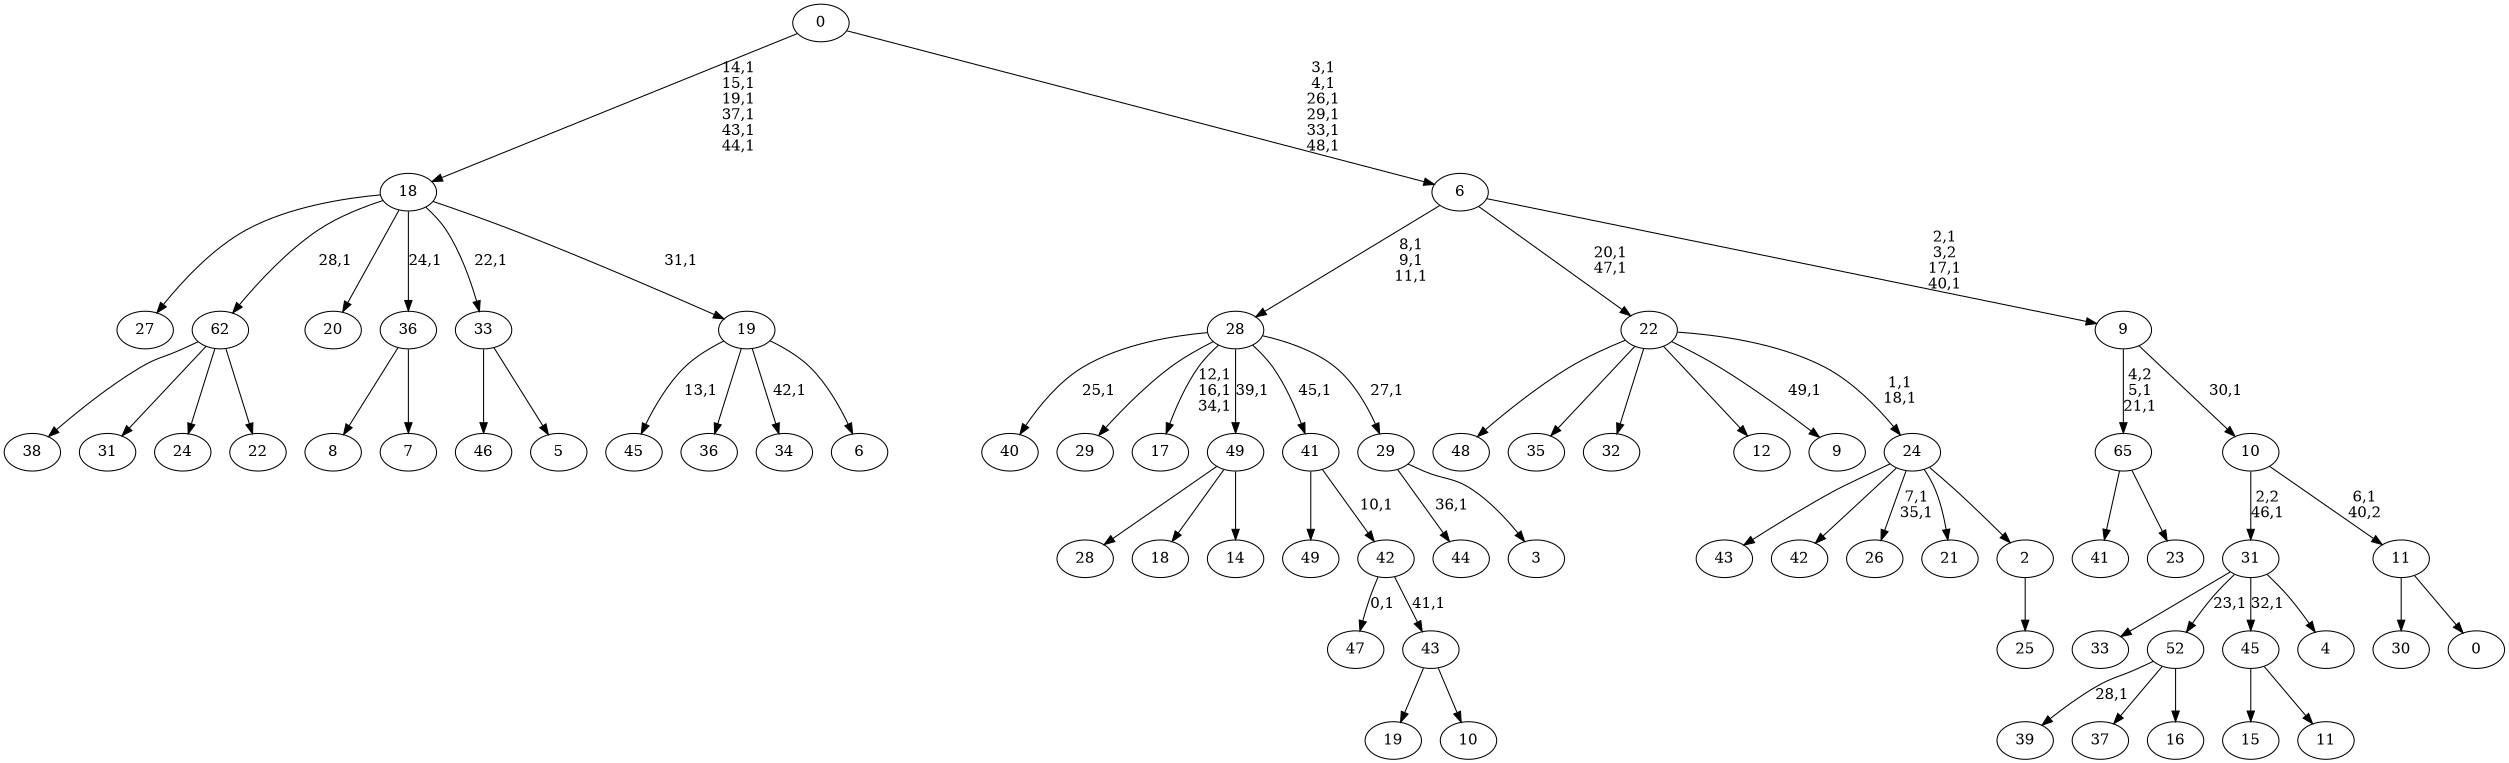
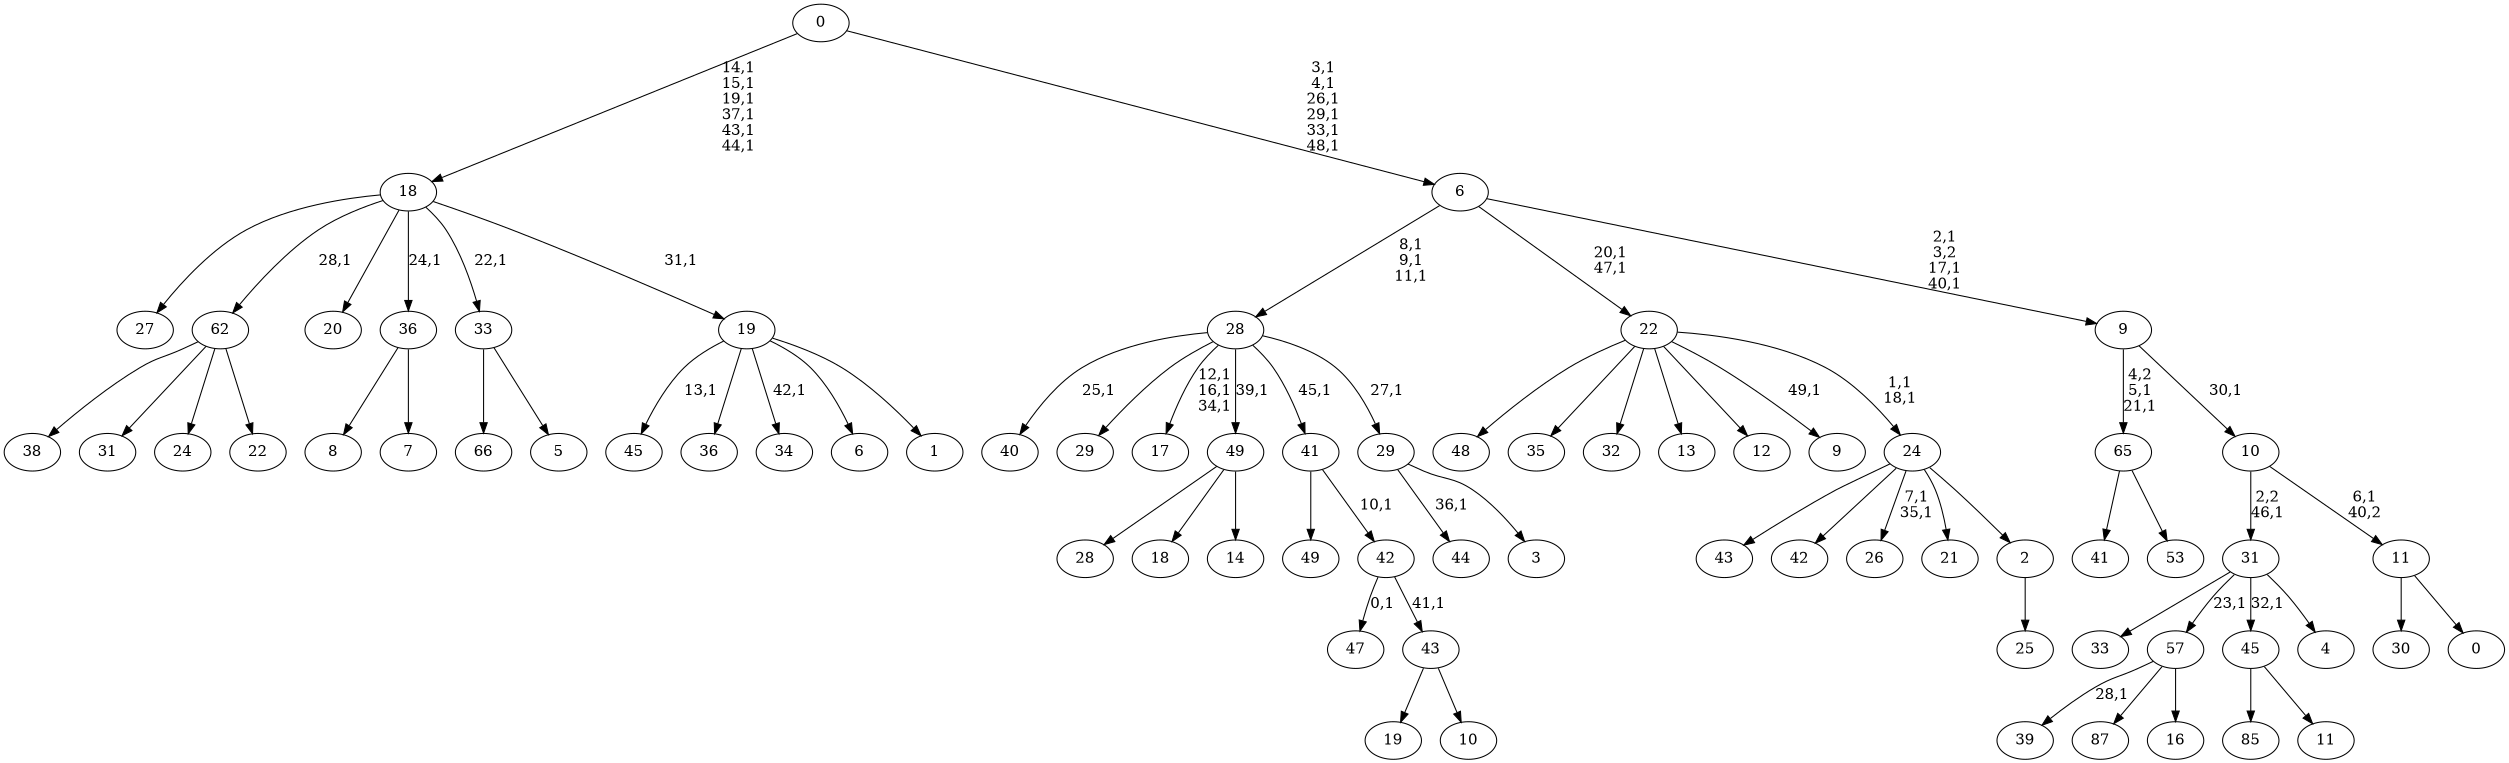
(484, 452) -> (484, 452)
none -> (935, 452)
none -> (1687, 452)
(2176, 559) -> (2176, 559)
(2176, 650) -> (2176, 650)
(2100, 741) -> (2100, 741)
(2251, 741) -> (2251, 741)
